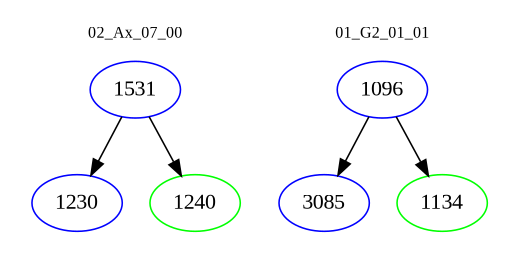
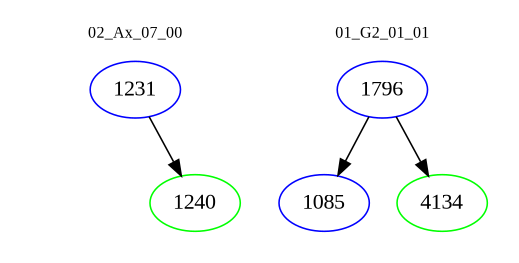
(135, 90) -> (135, 90)
(382, 90) -> (382, 90)
(77, 203) -> none
(324, 203) -> (324, 203)
(442, 203) -> (442, 203)
